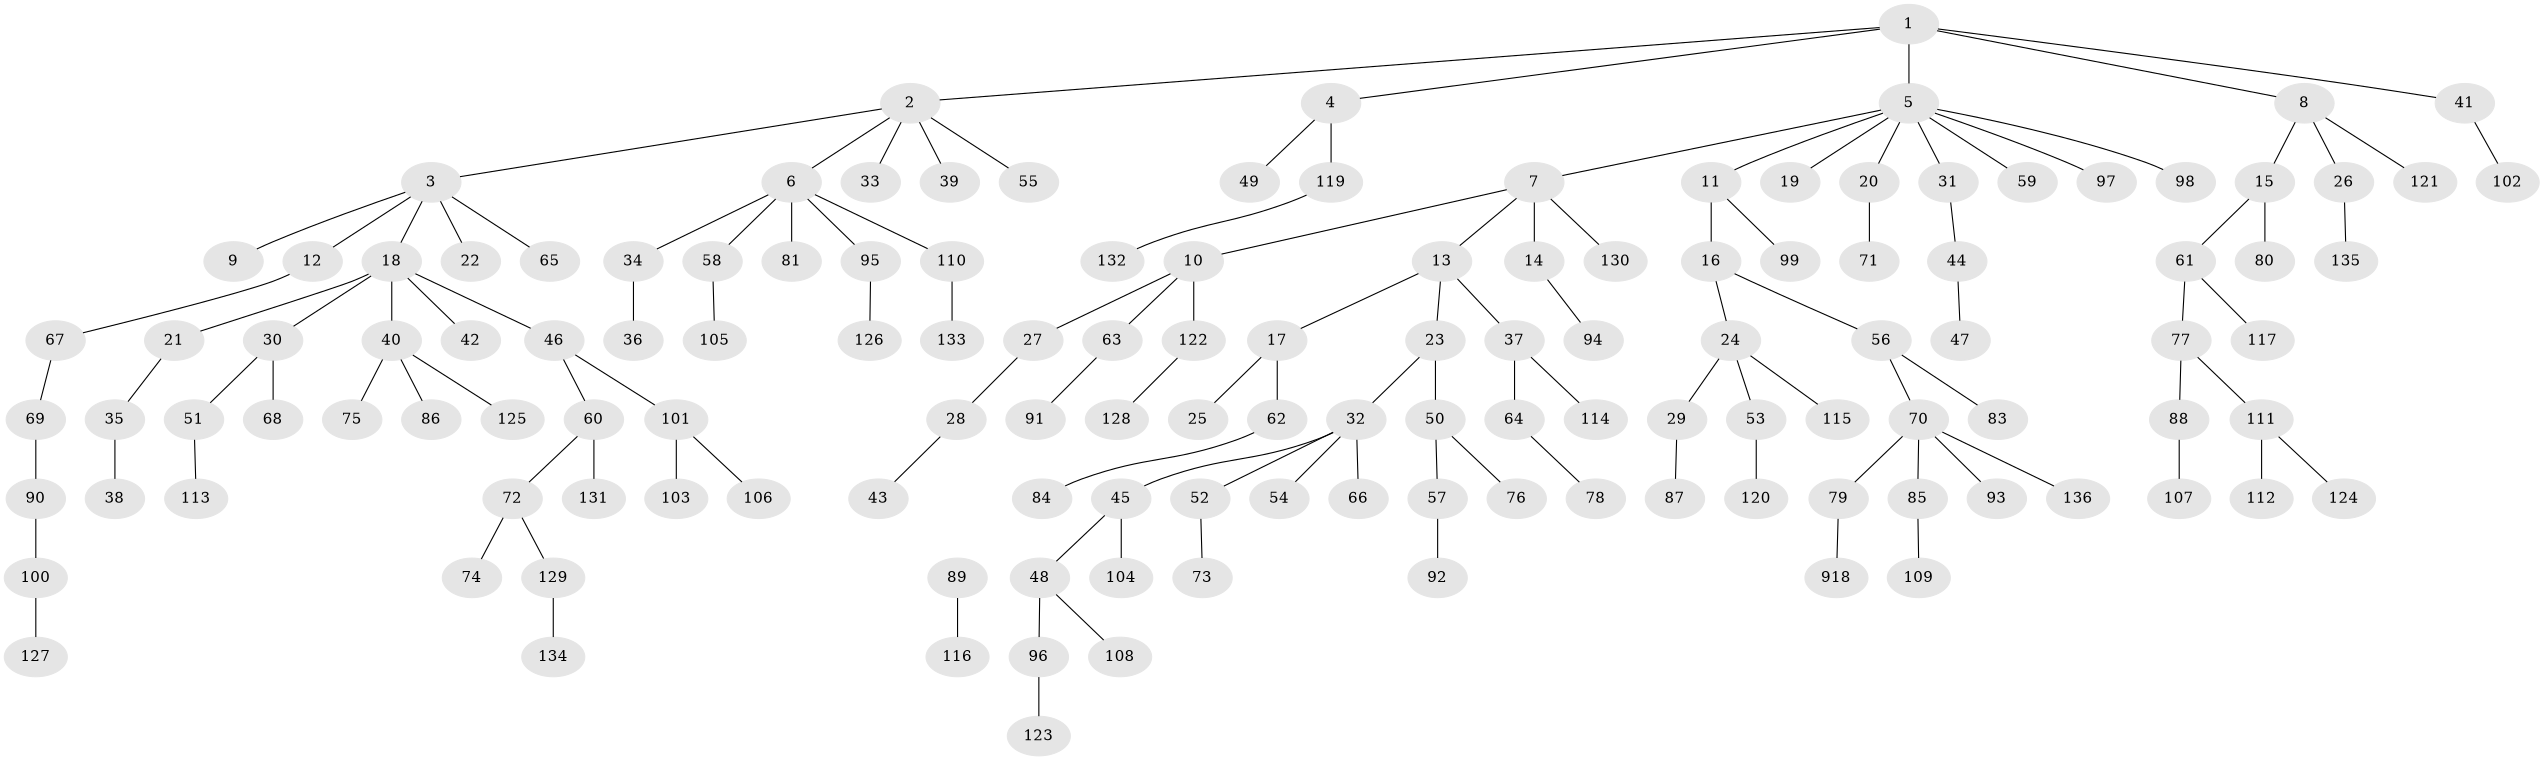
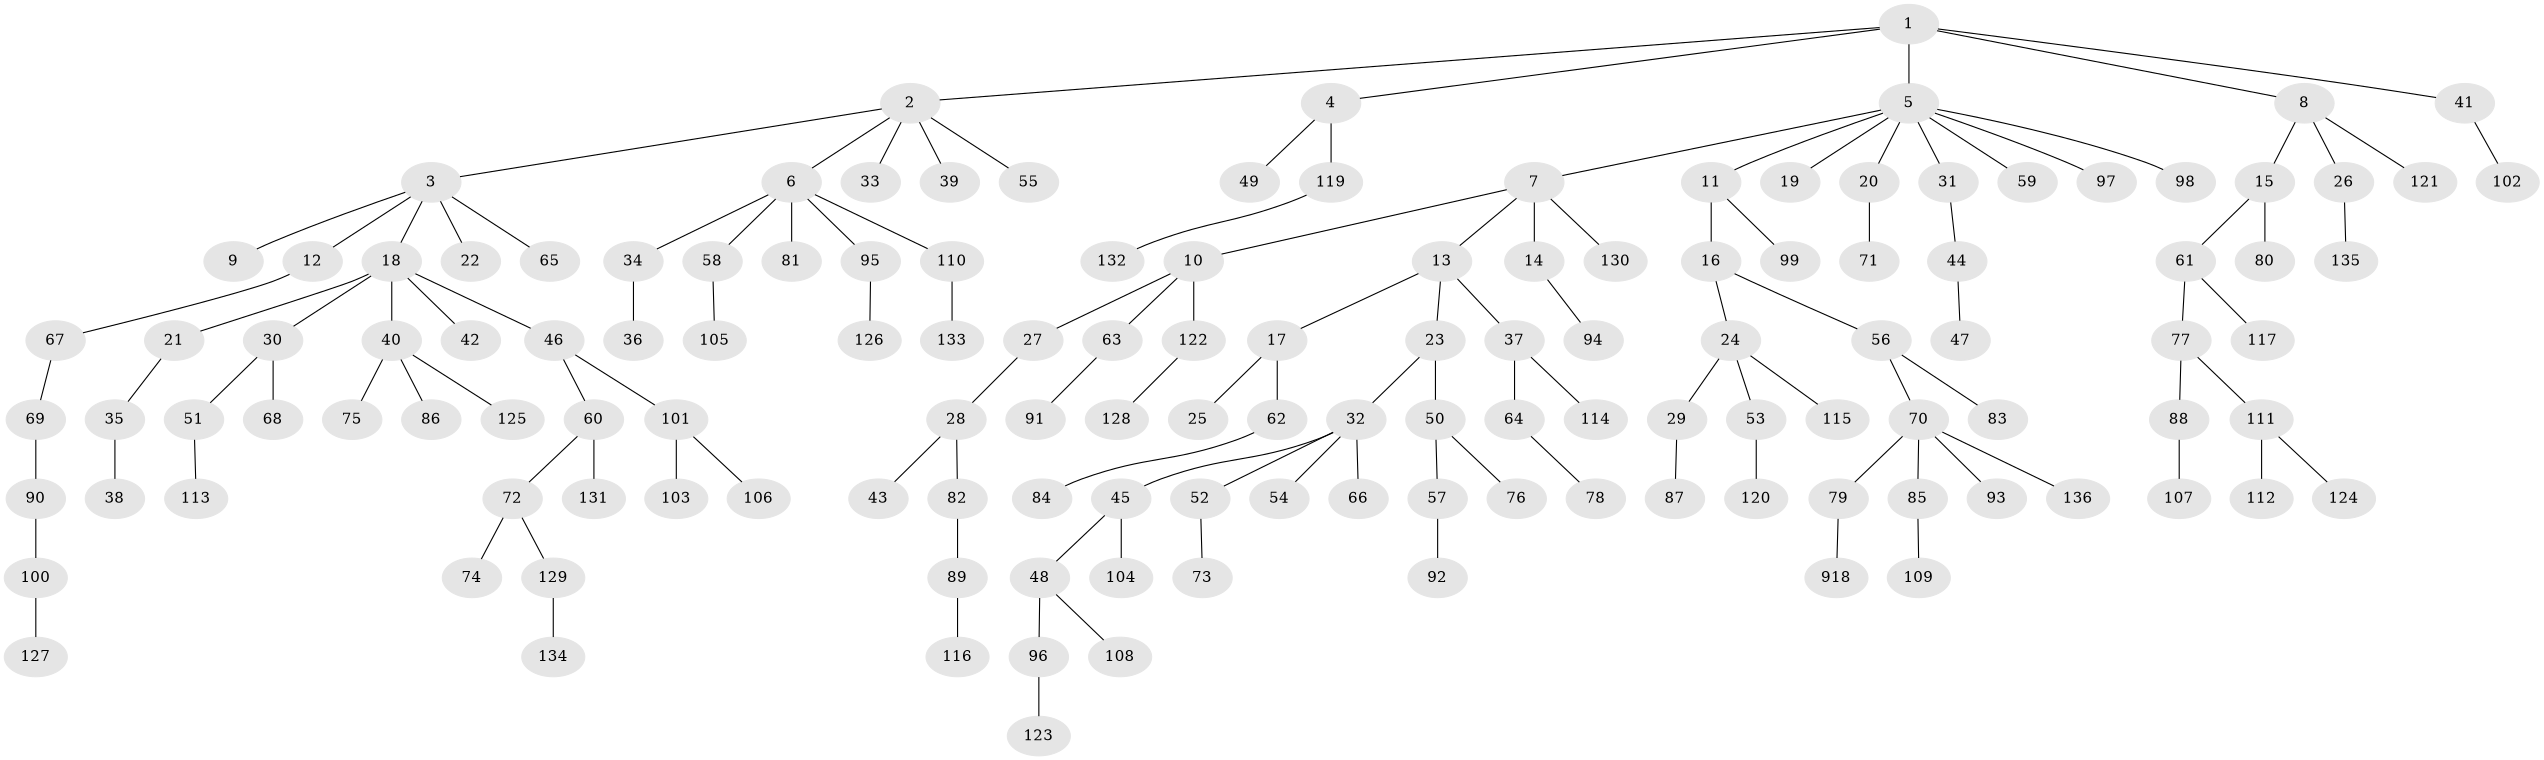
none -> (958, 499)
